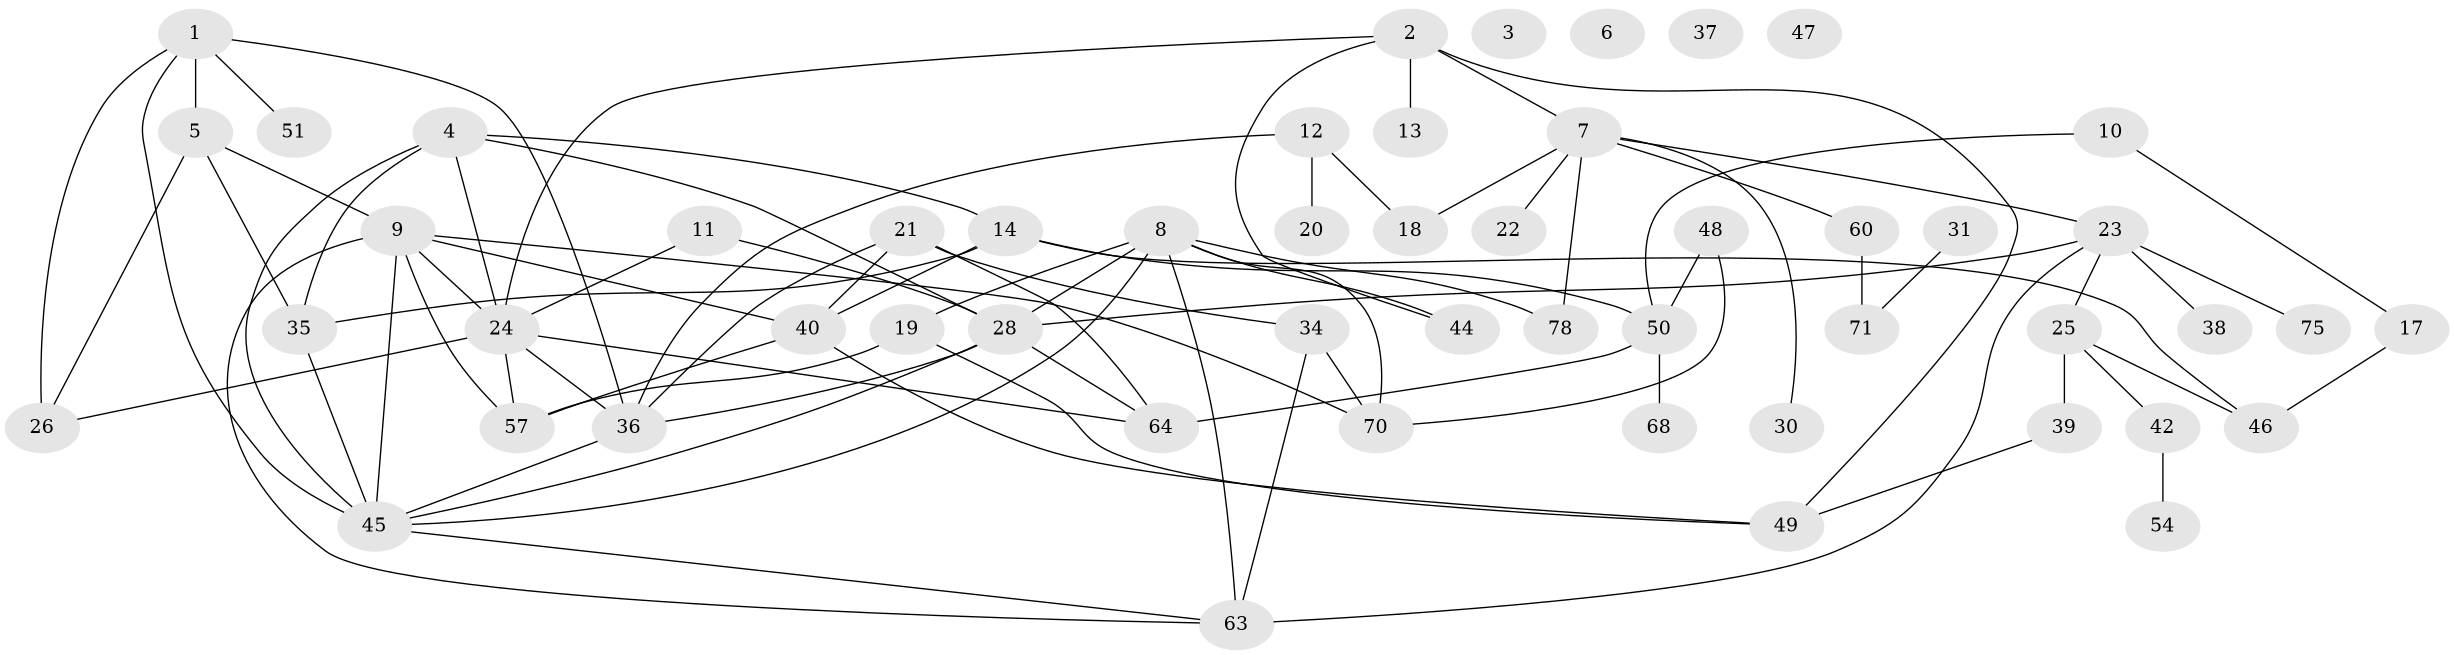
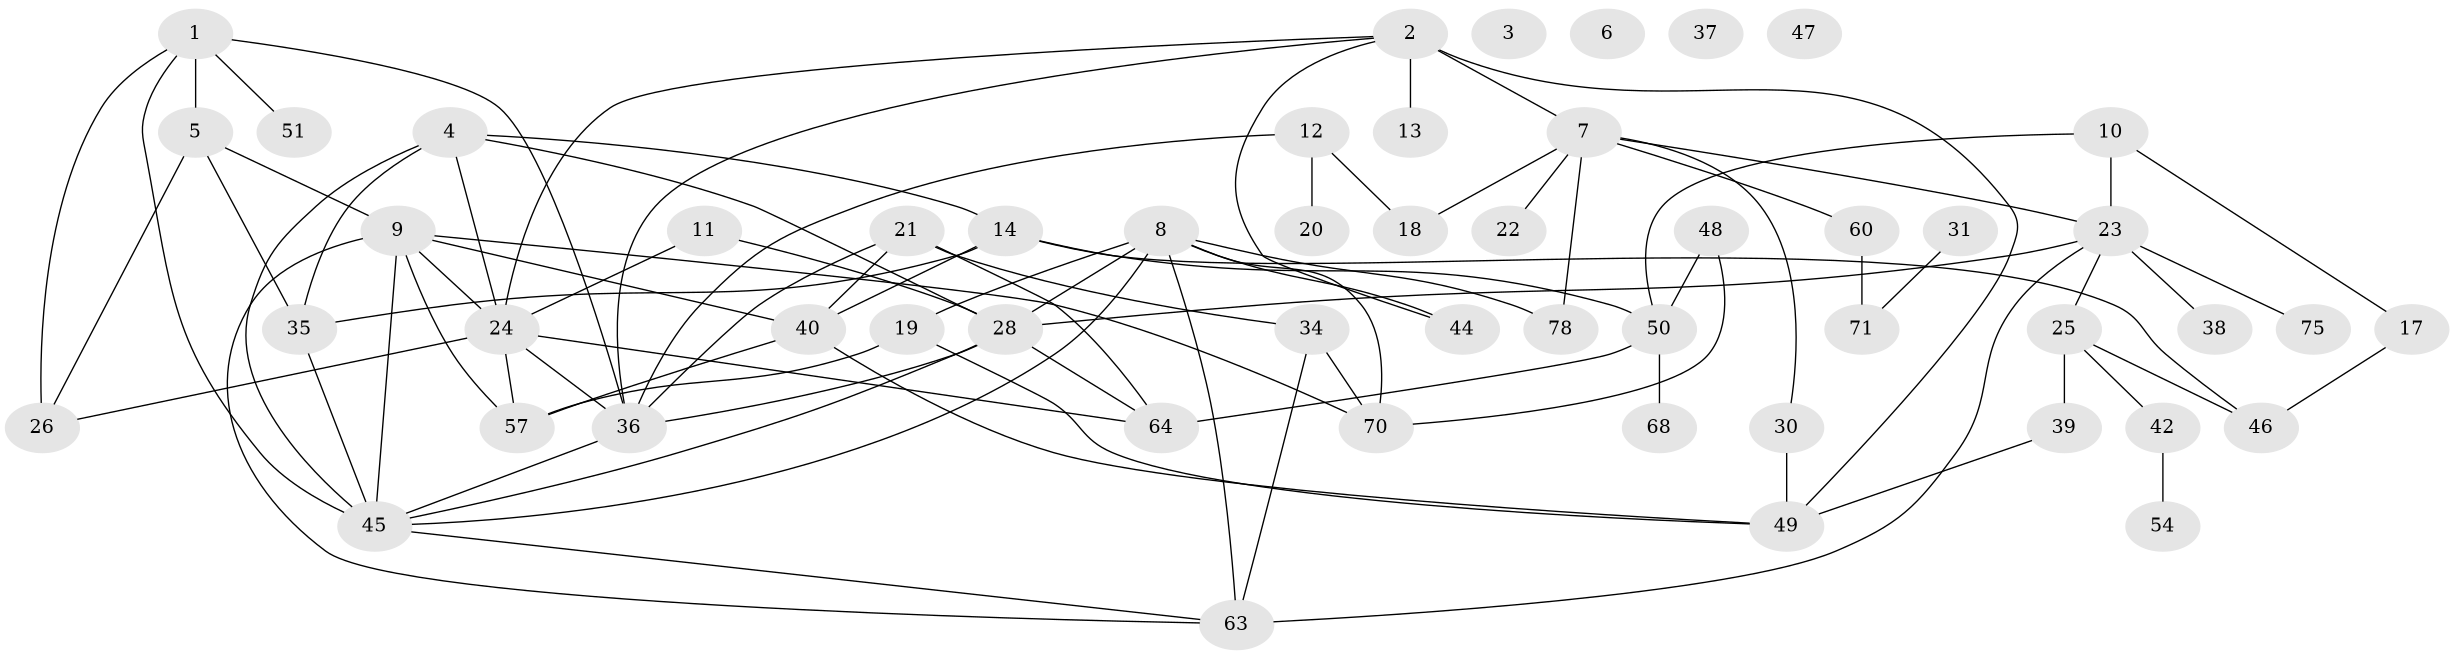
none -> (903, 105)
none -> (2111, 182)
none -> (1787, 477)
